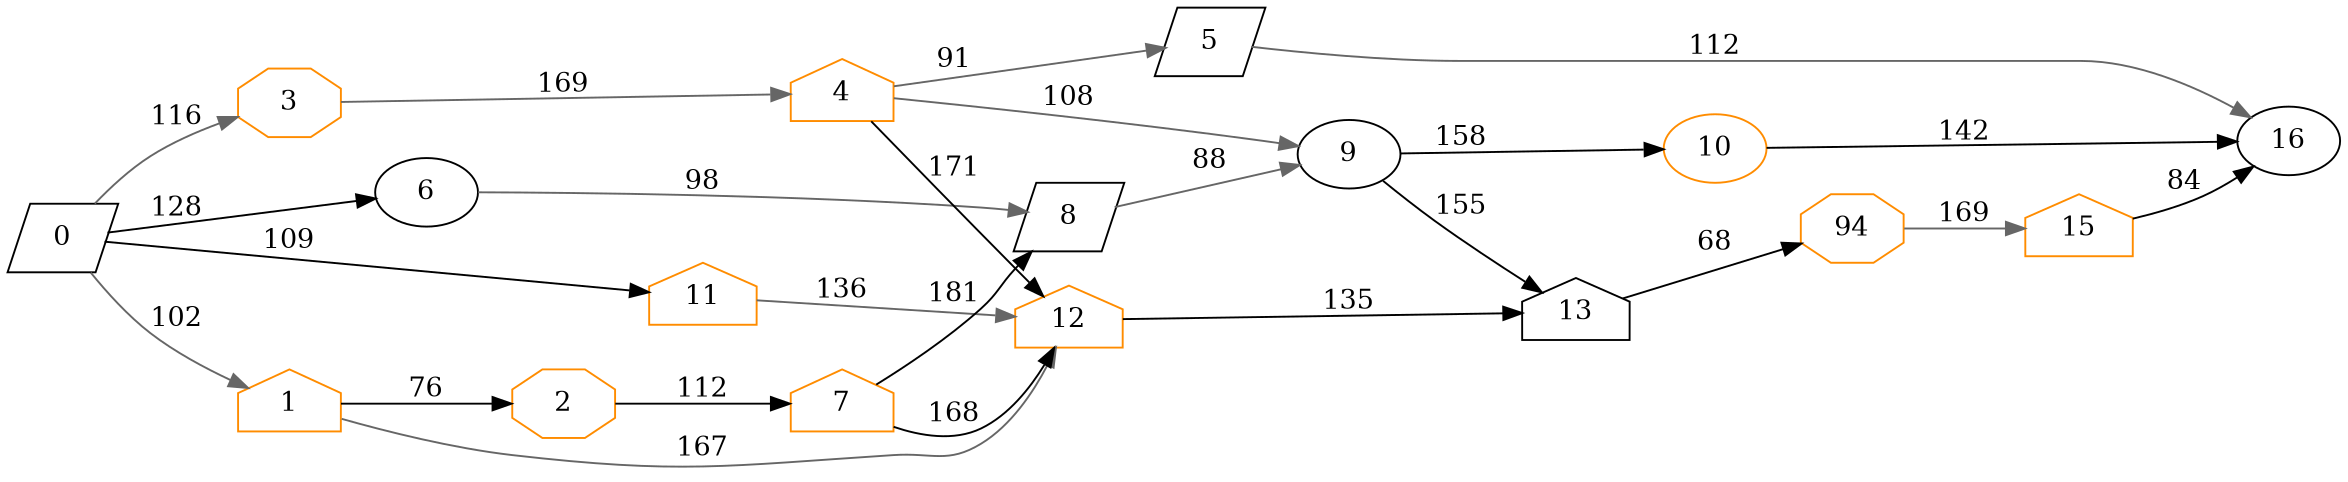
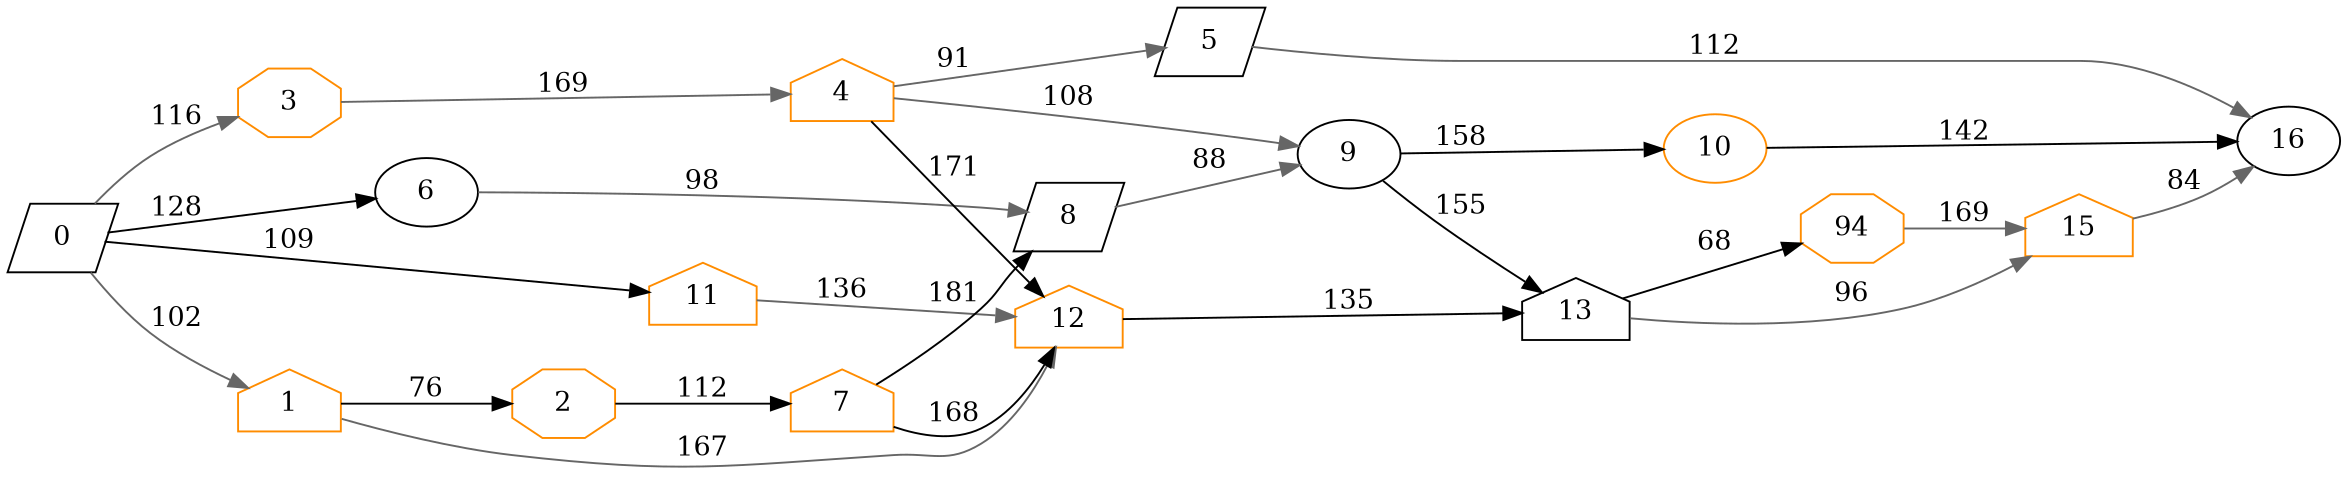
(2187, 203) -> (2187, 203)
none -> (1826, 320)
